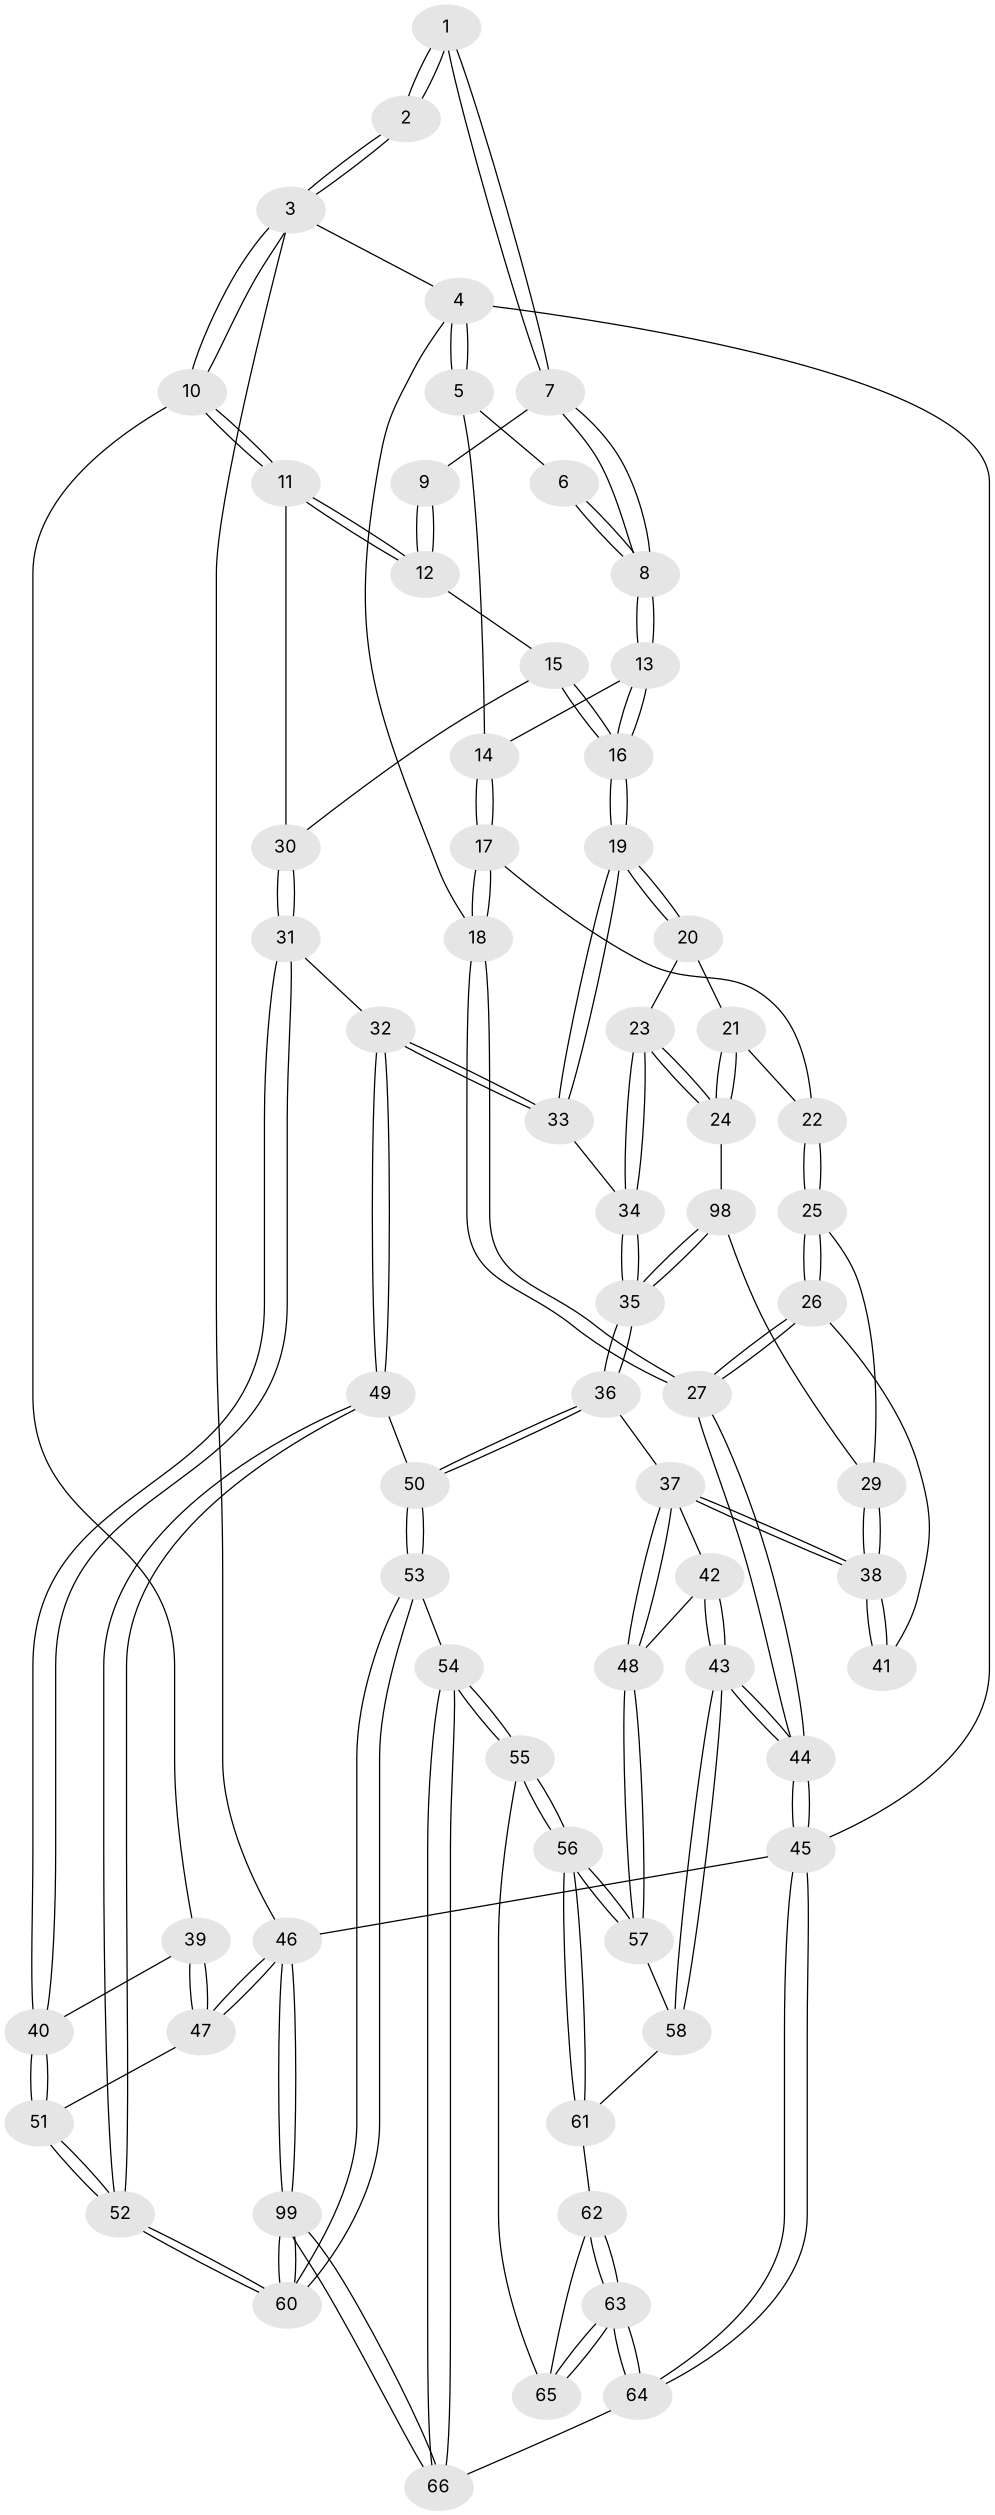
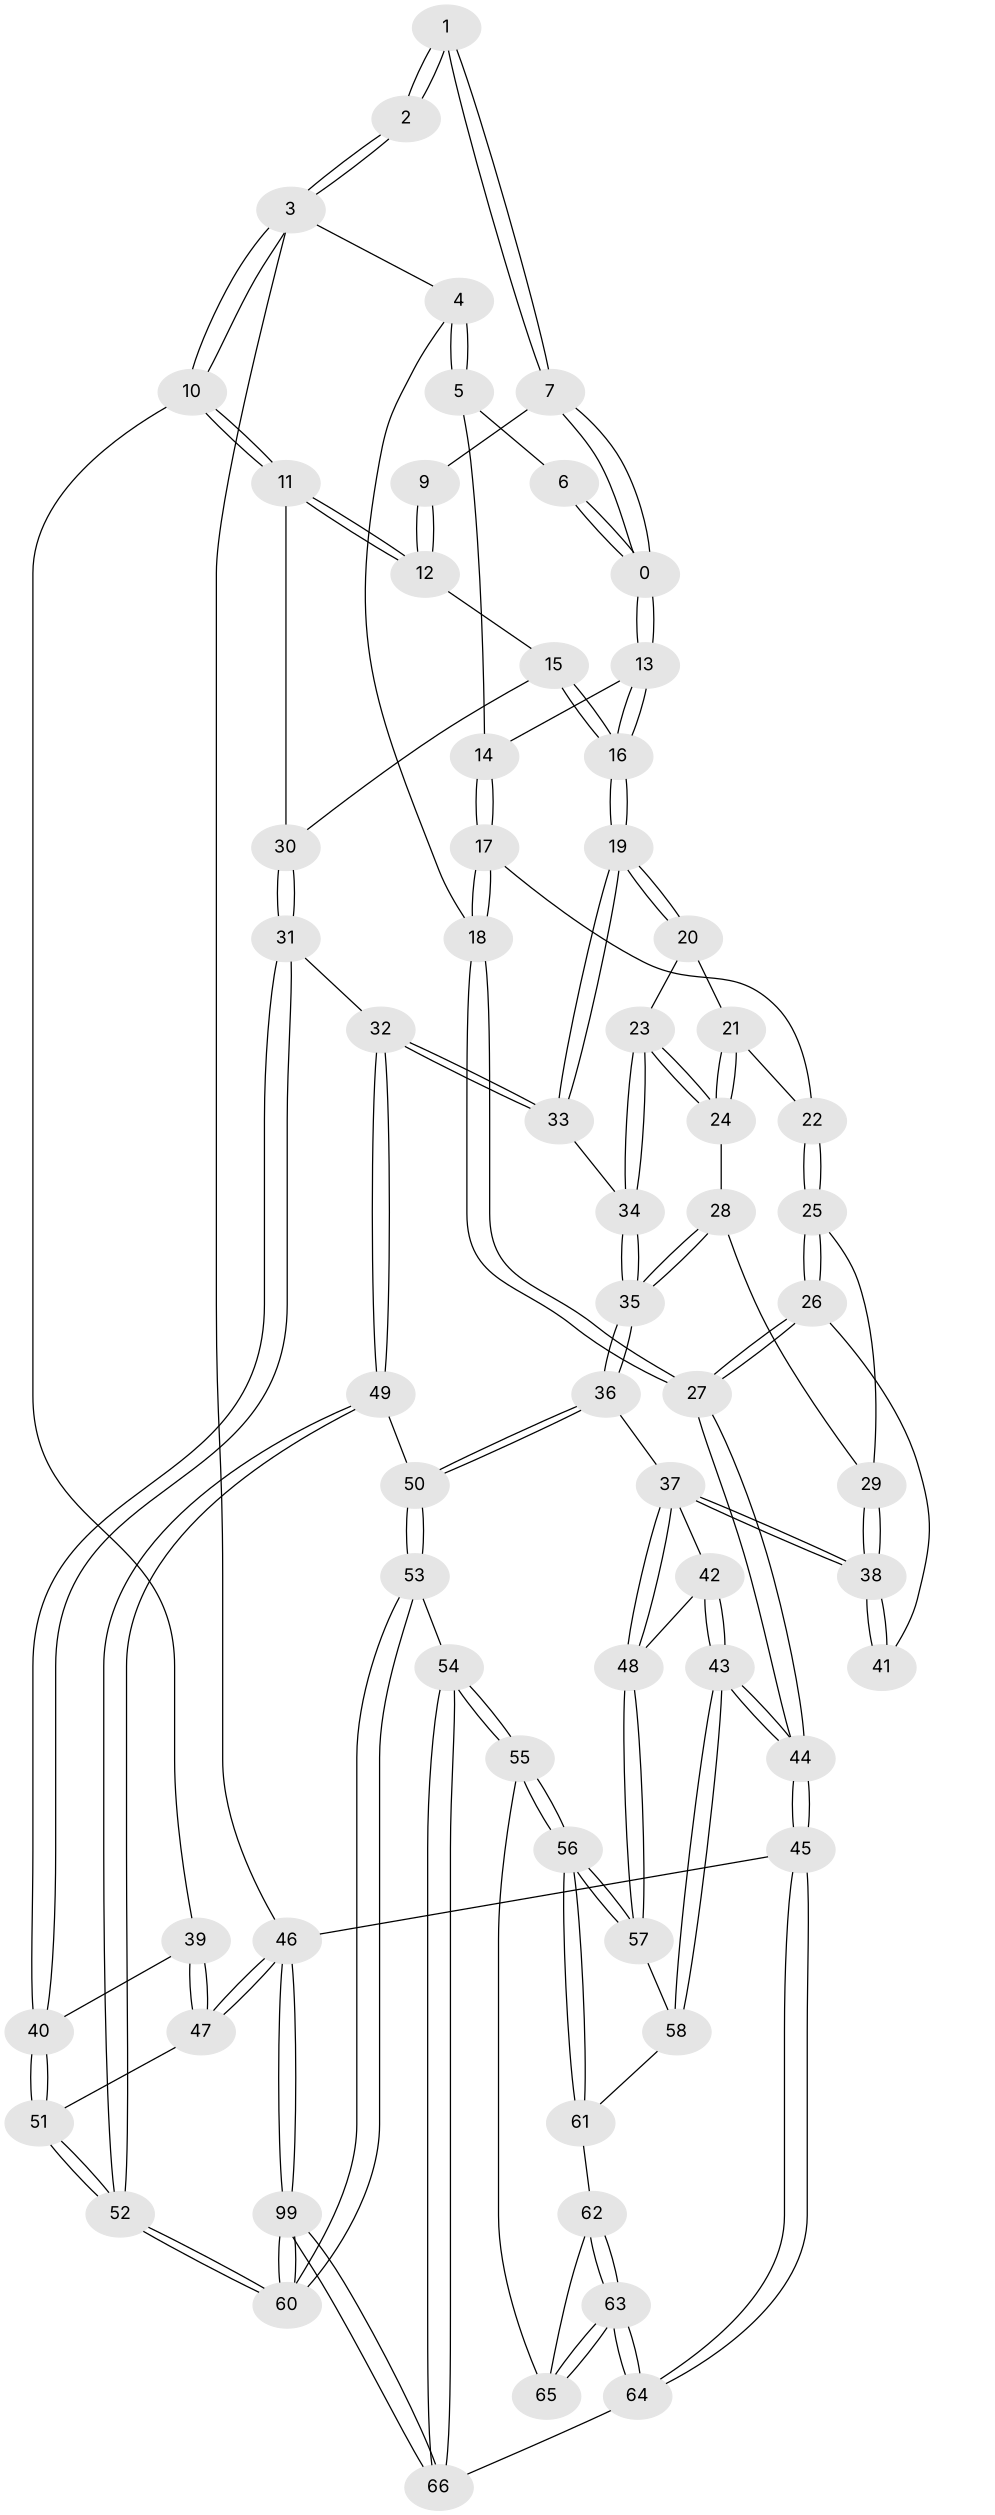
(645, 574) -> (645, 574)
(989, 925) -> none
(721, 1212) -> (721, 1212)
